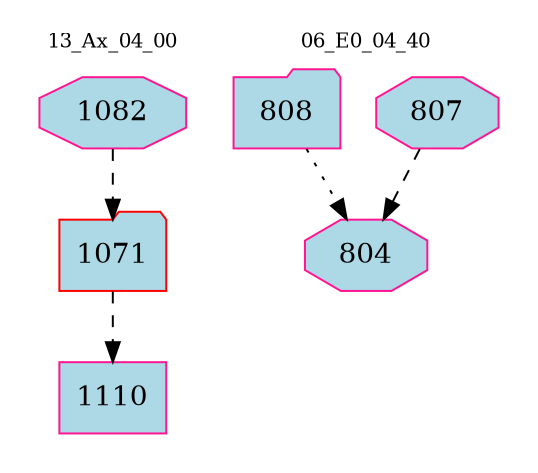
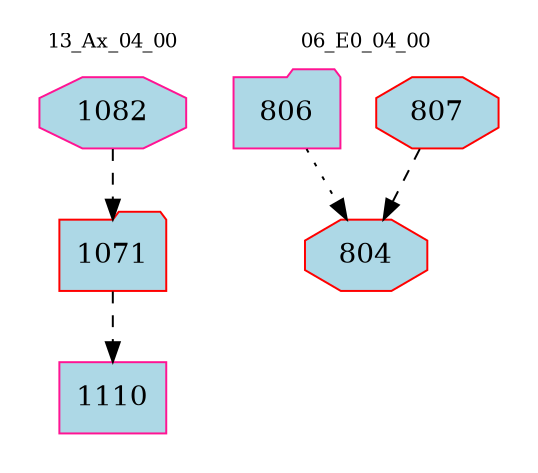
(366, 43) -> (366, 43)
(287, 113) -> (287, 113)
(437, 113) -> (437, 113)
(366, 255) -> (366, 255)
